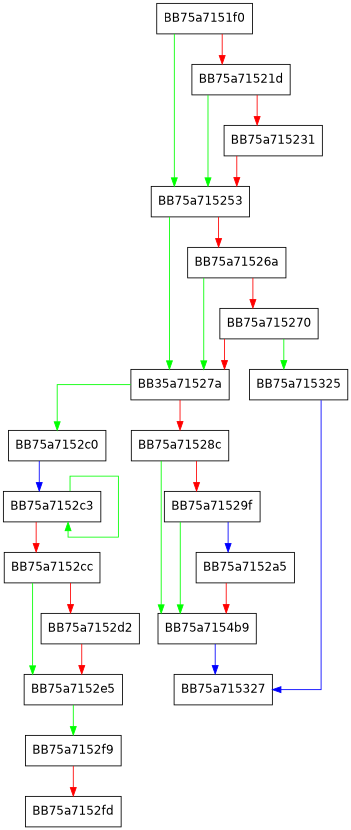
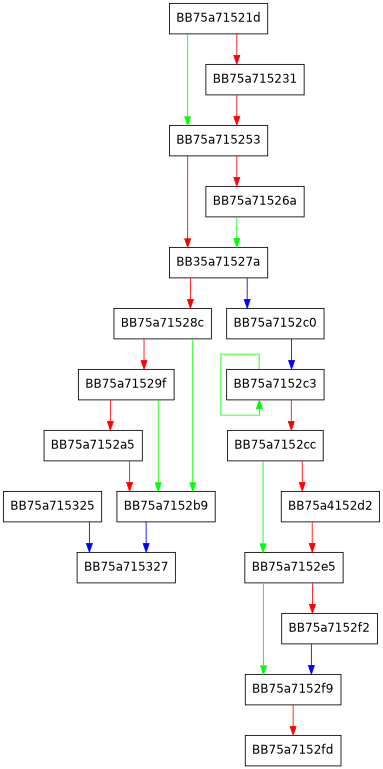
(205, 19) -> none
(169, 289) -> (188, 197)
(269, 324) -> none
(75, 385) -> (247, 289)
(228, 533) -> (110, 411)
(90, 629) -> (330, 507)
(207, 629) -> (166, 507)
none -> (330, 629)
